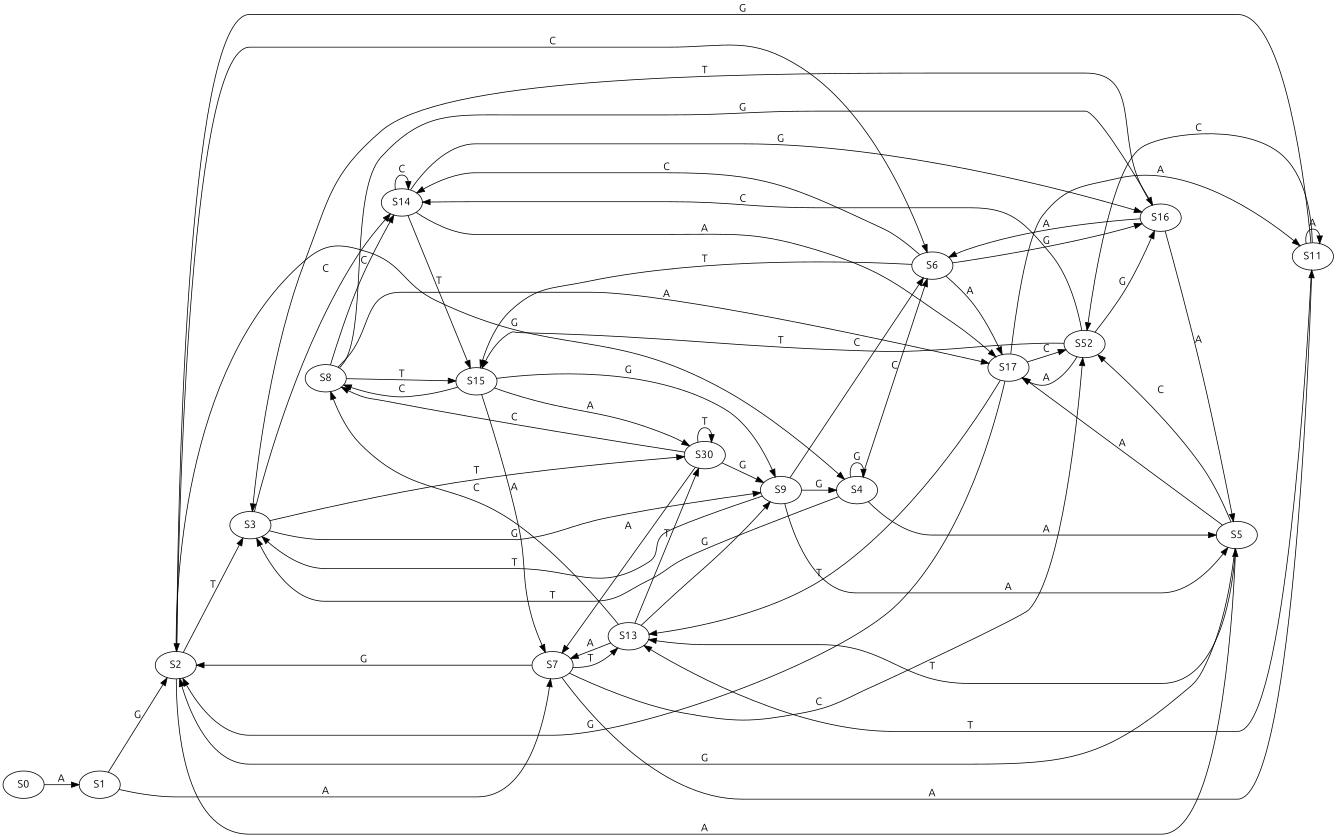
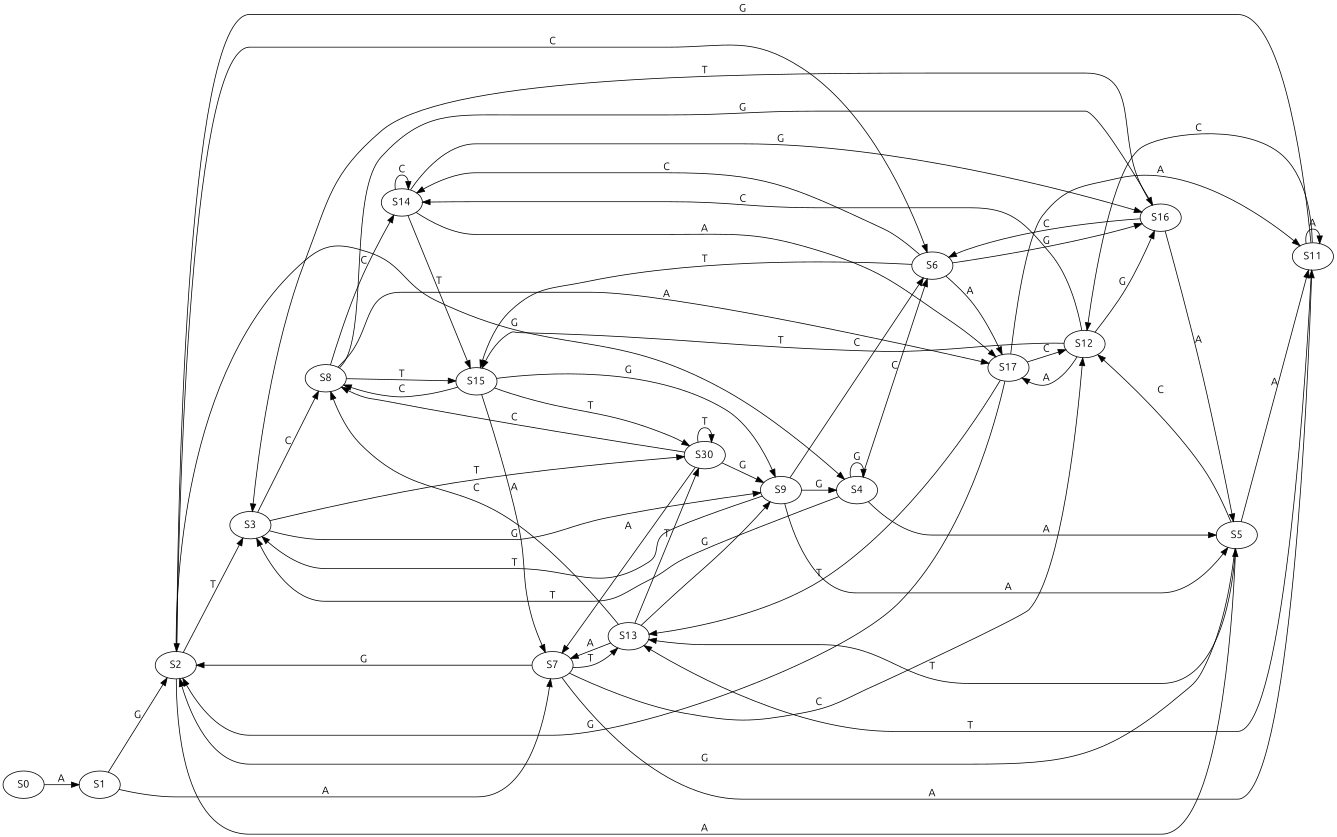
(1047, 224) -> (1047, 224)
(1085, 344) -> (1085, 344)
(305, 359) -> (286, 455)
(591, 406) -> (591, 406)
(1126, 454) -> (1274, 400)
